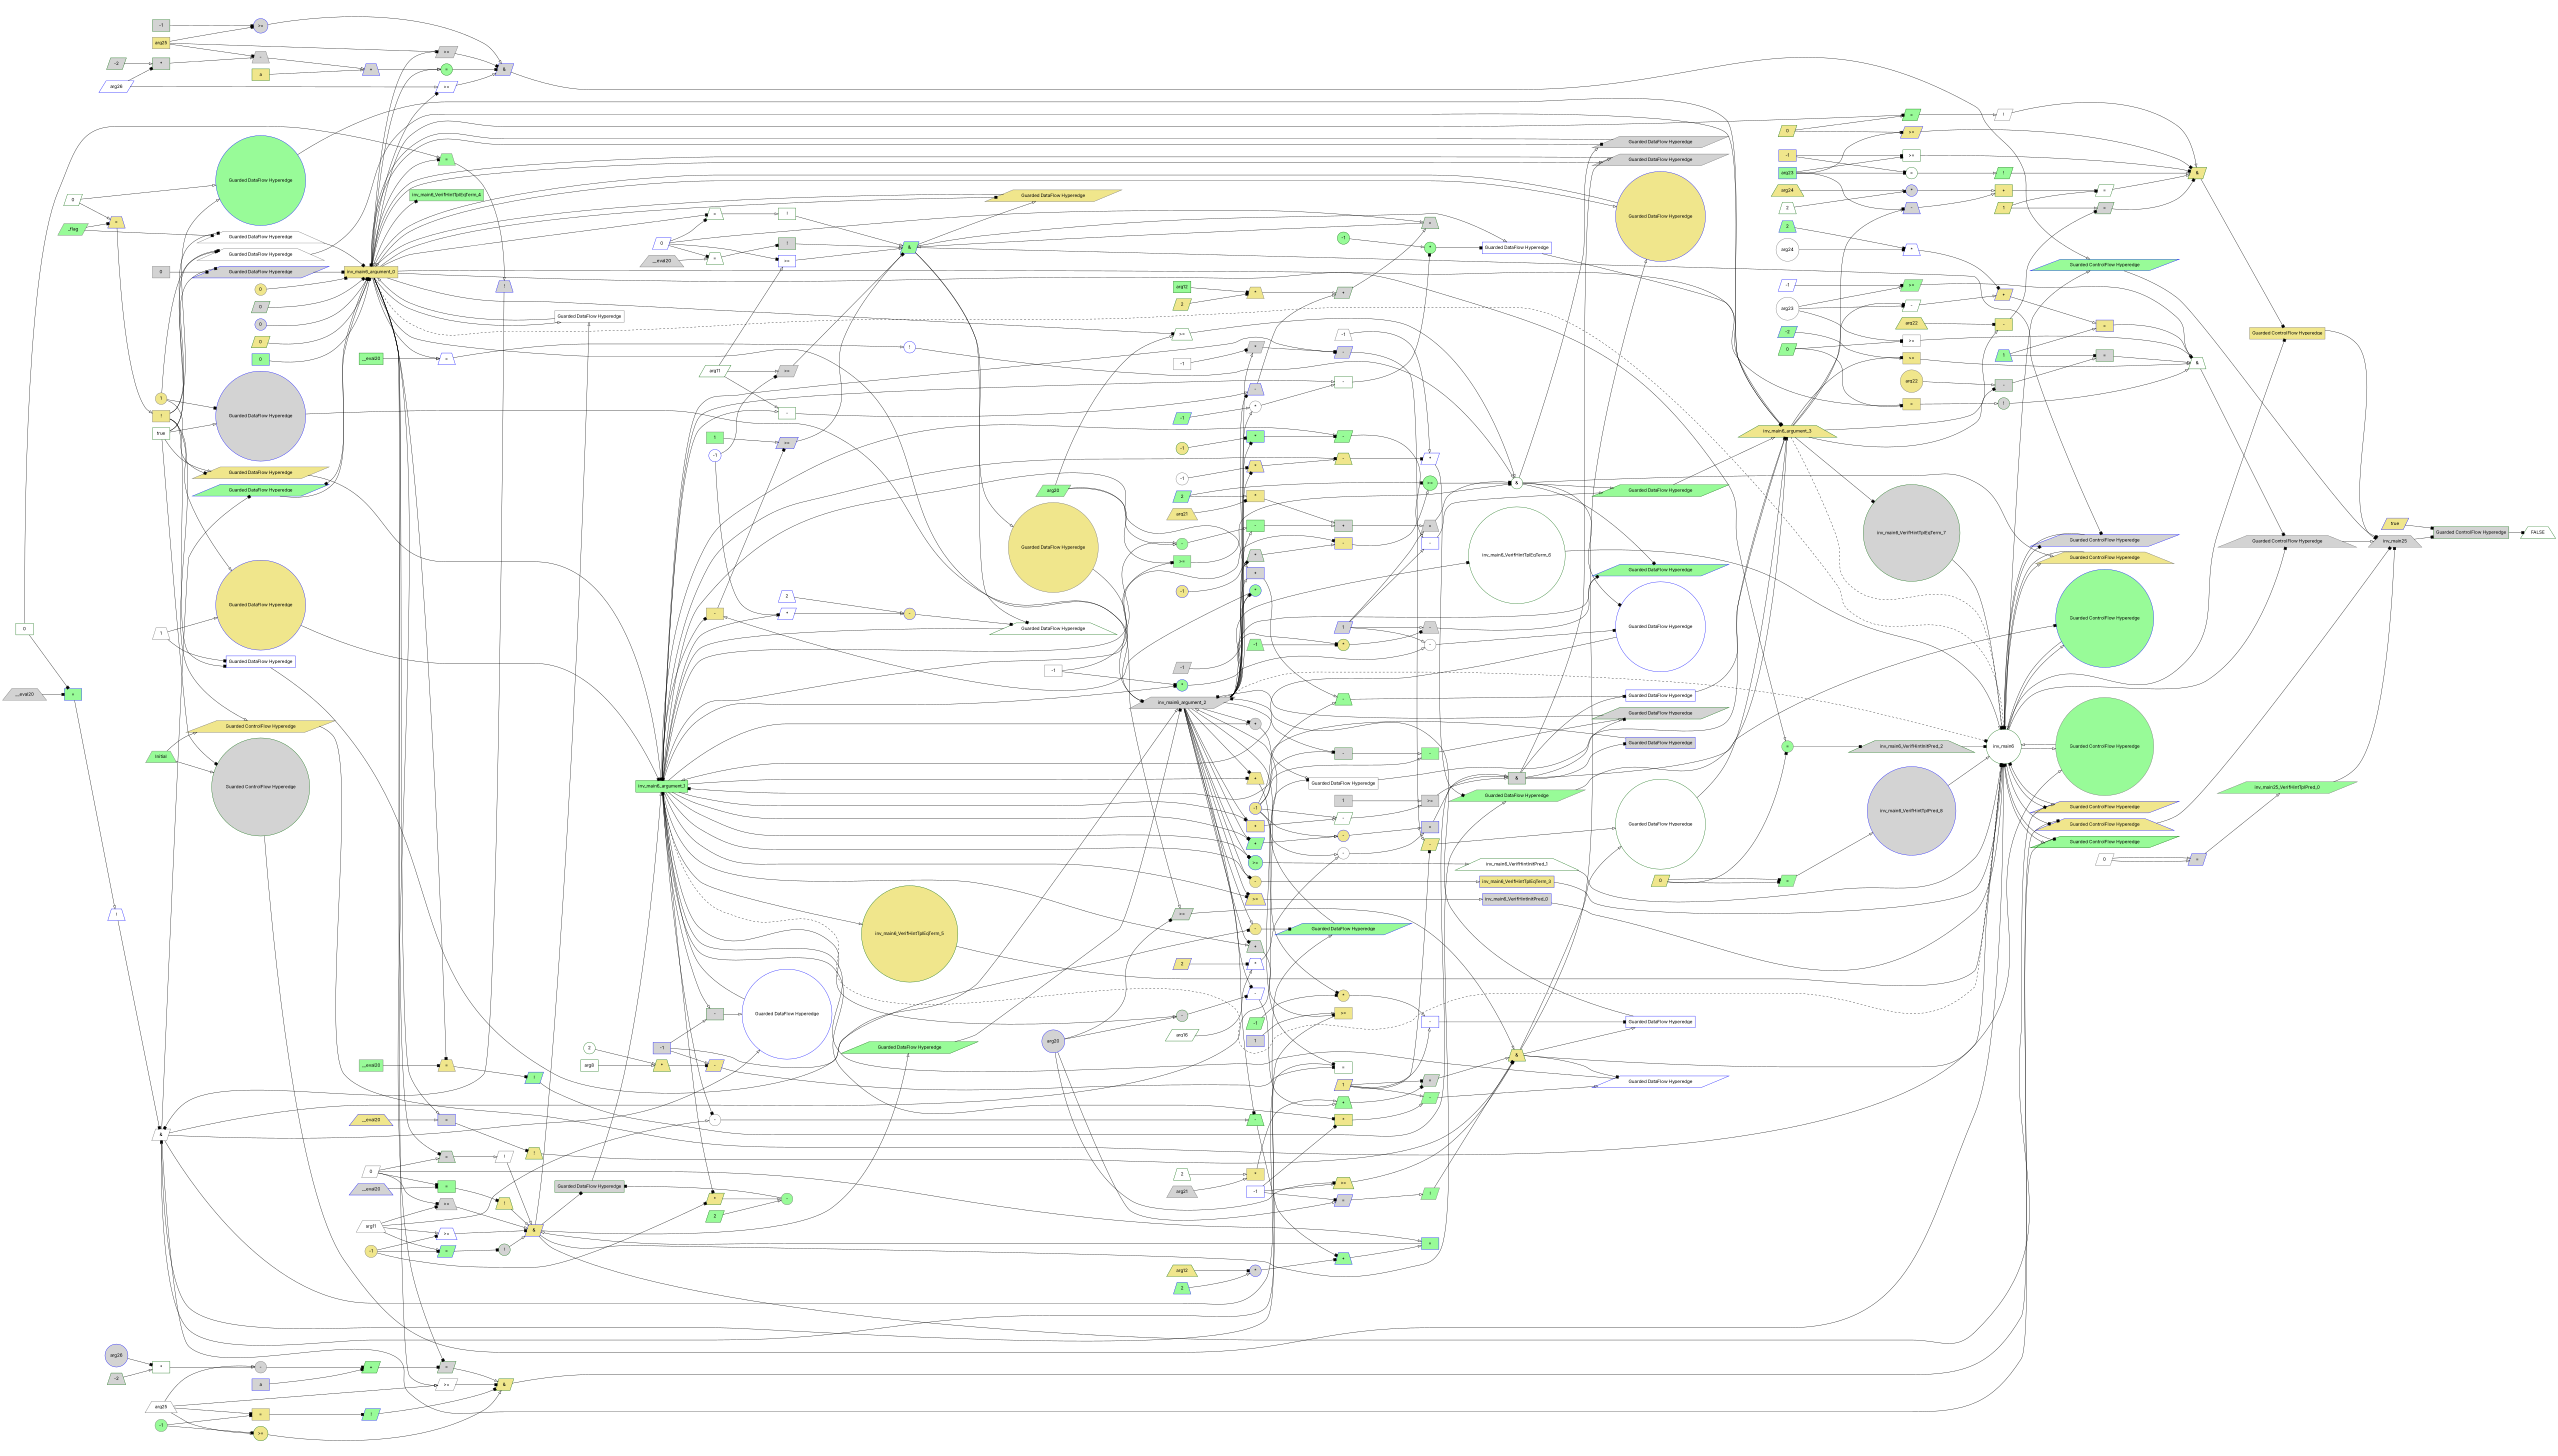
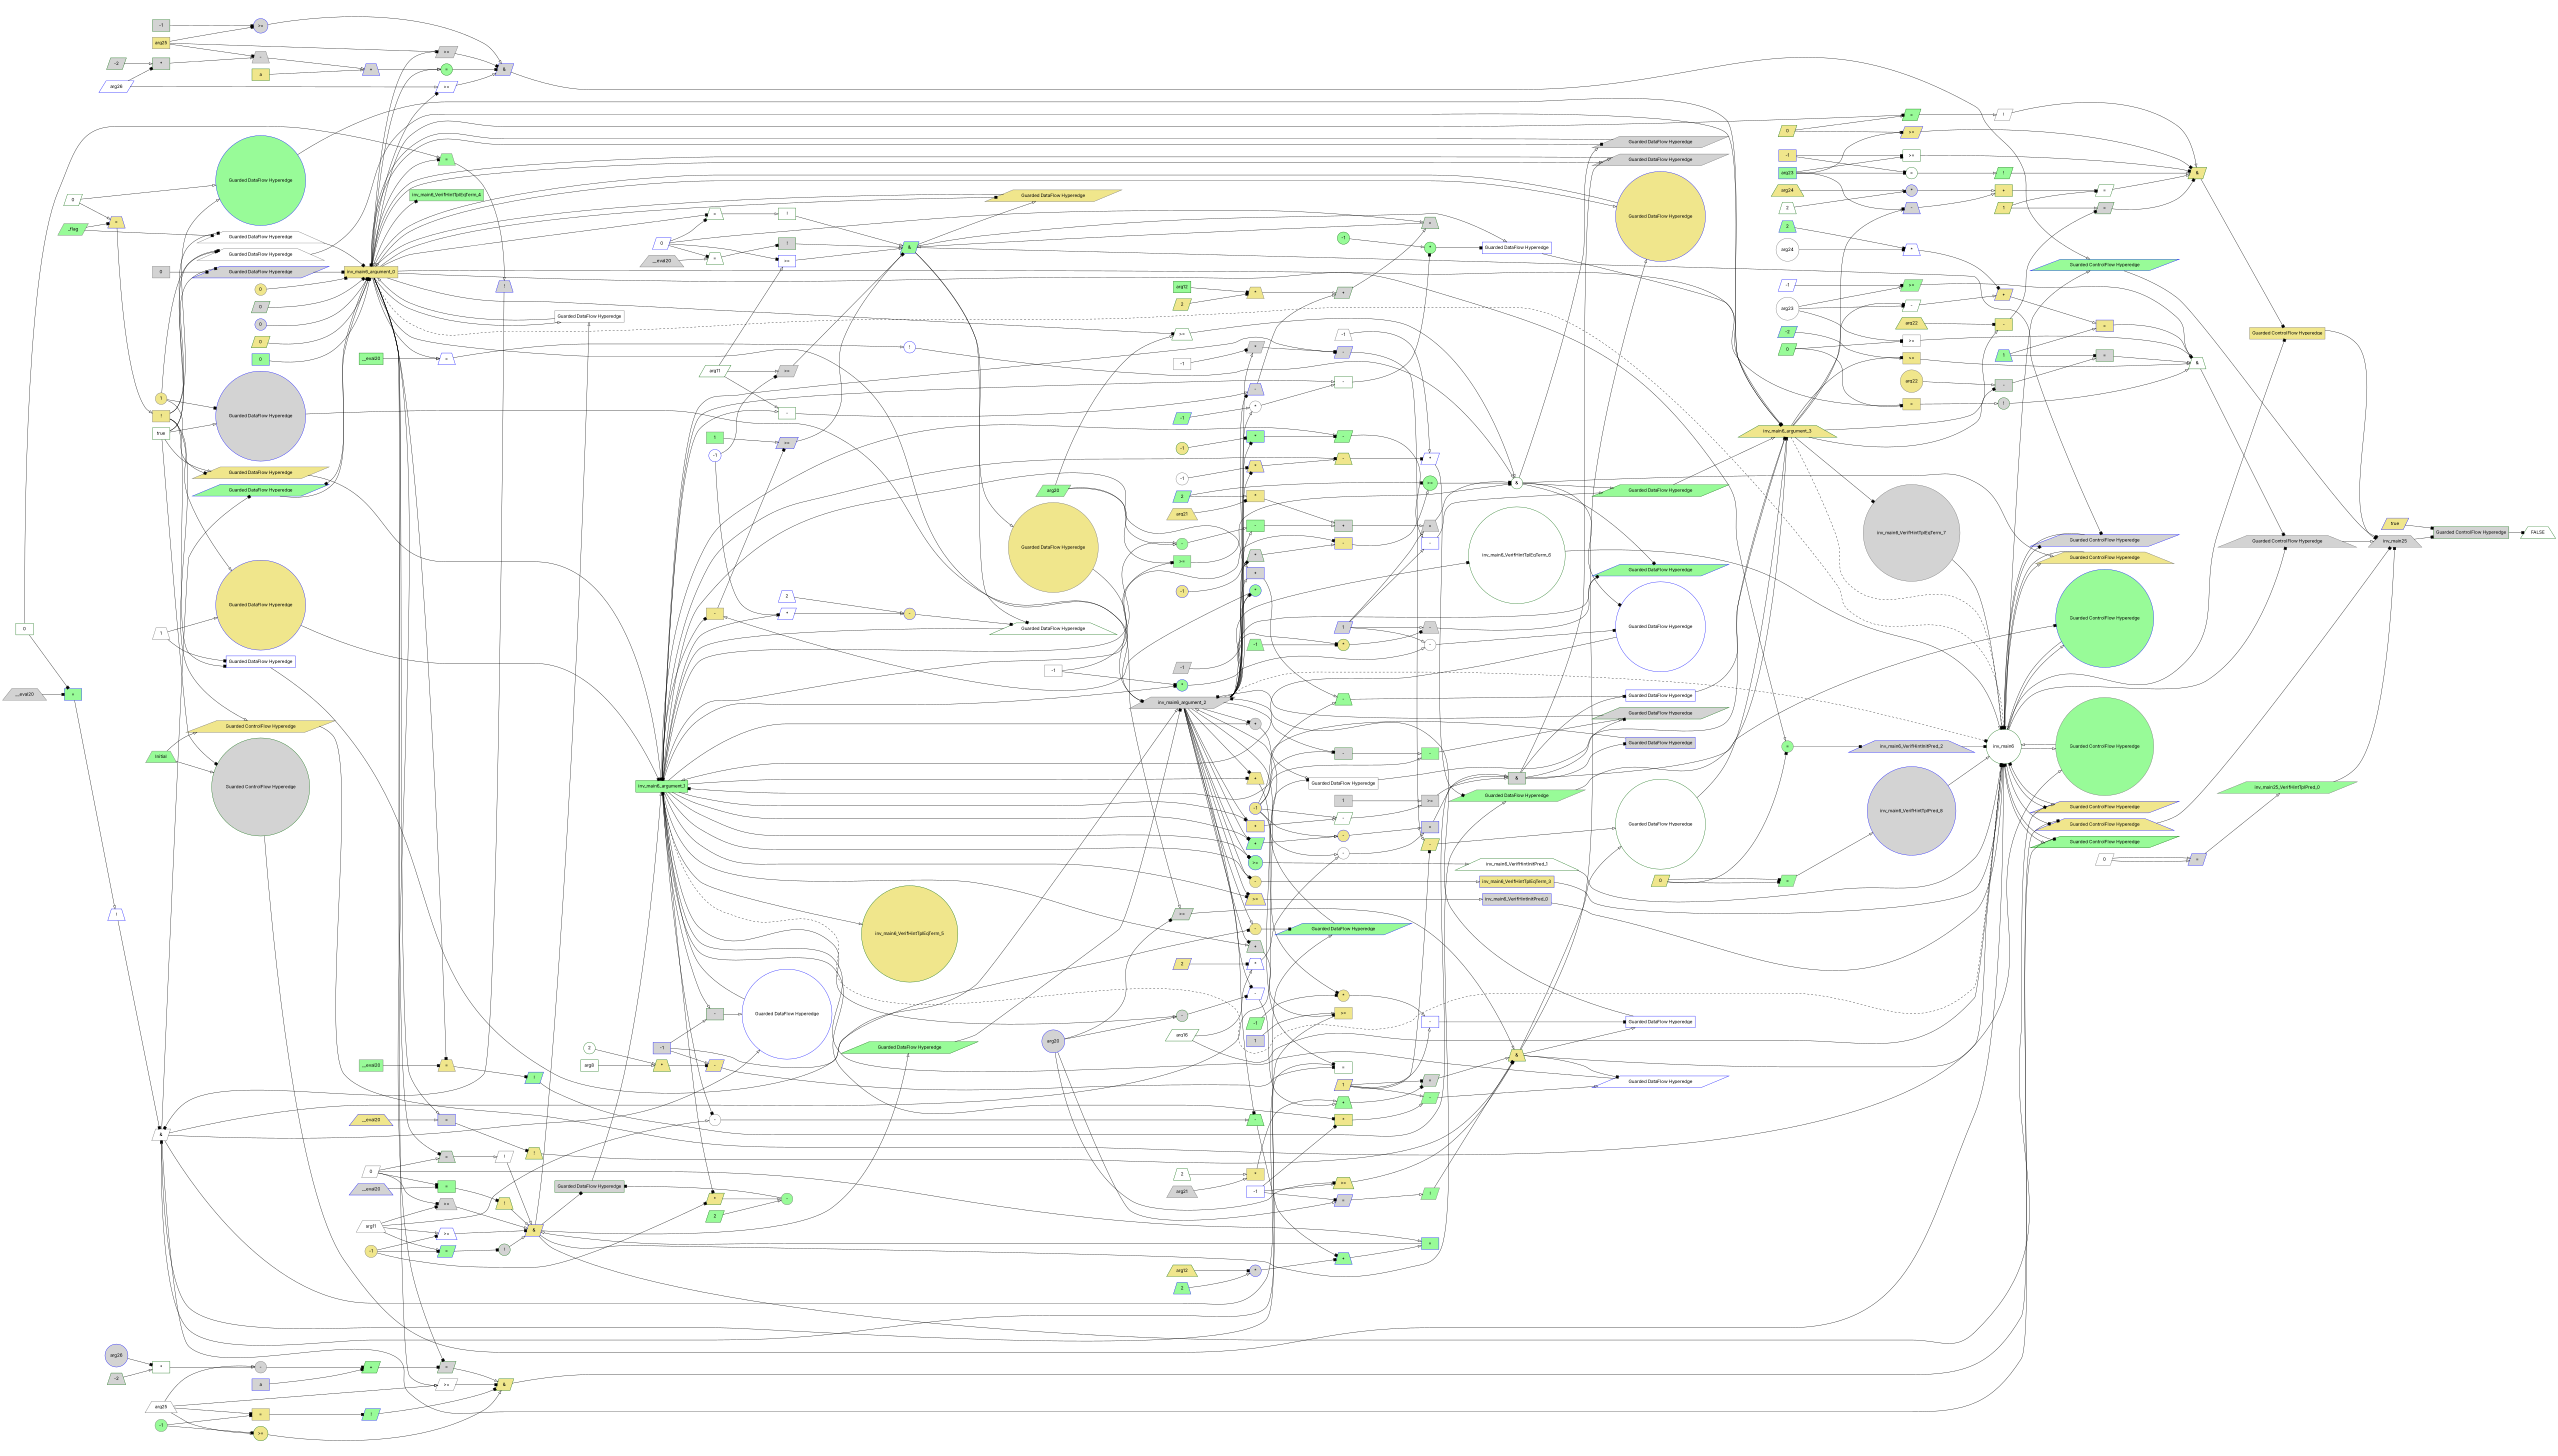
(1912, 533) -> (1912, 533)
(1912, 747) -> (1912, 747)
(1568, 979) -> (1700, 1040)
